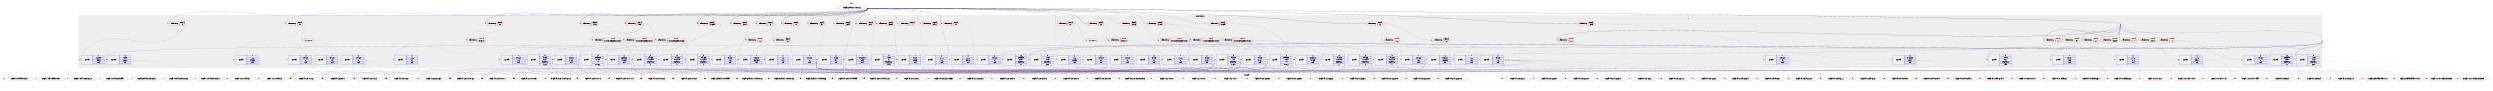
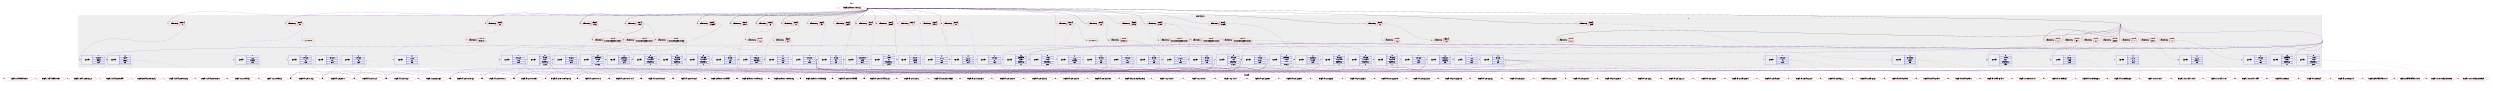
none -> (1485, 79)
